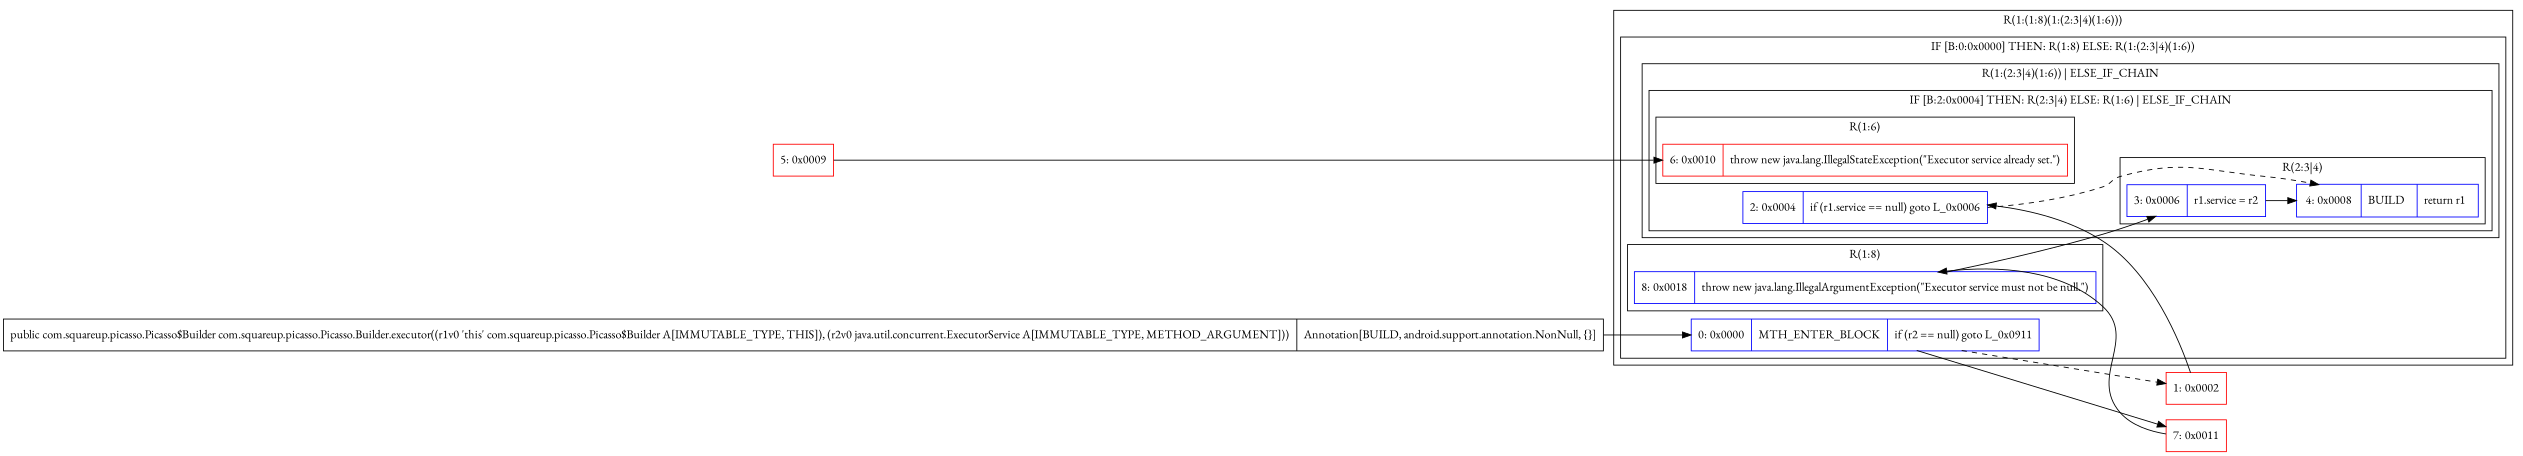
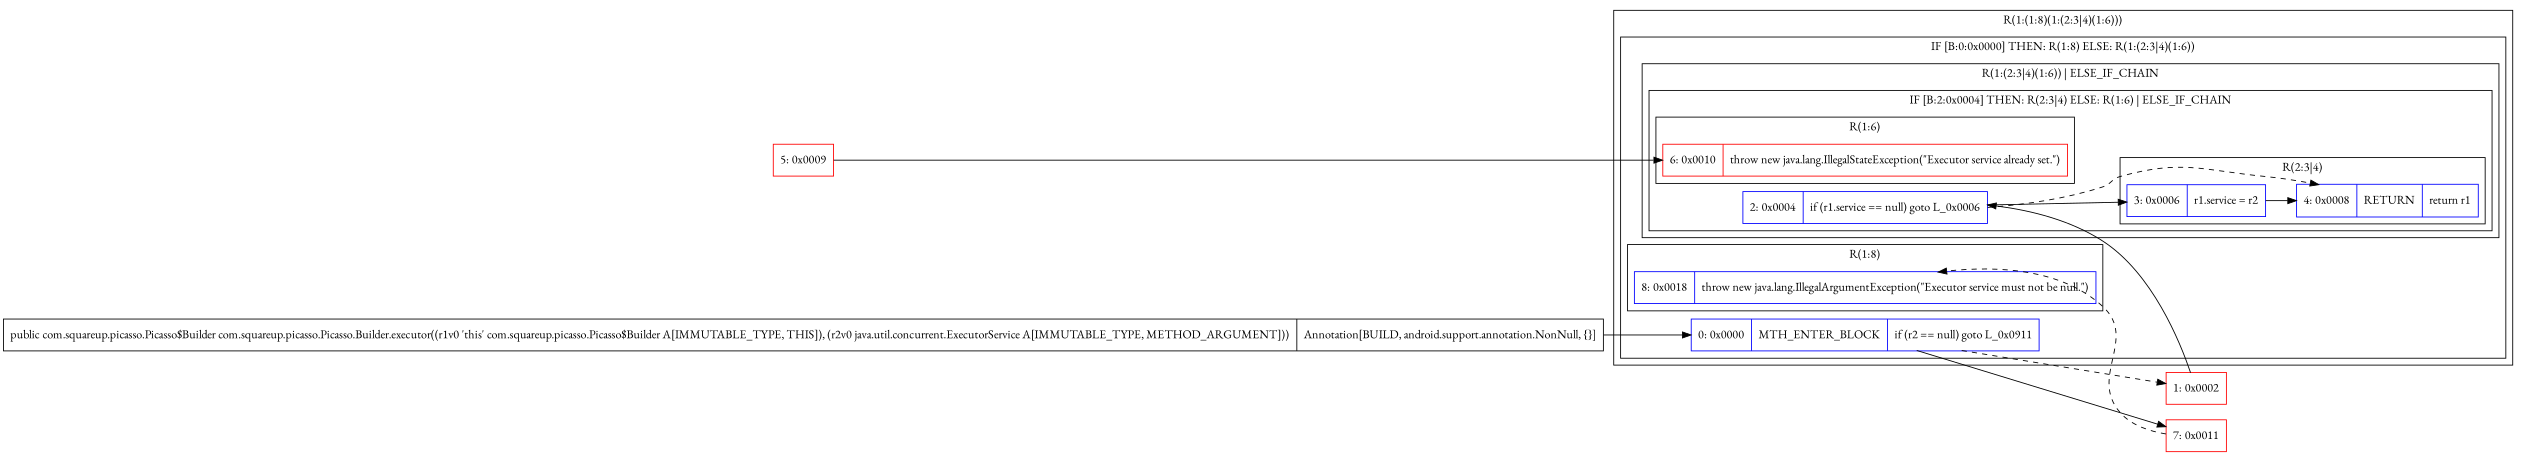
(2387, 200) -> (2390, 200)
(2043, 250) -> (2059, 203)
(2108, 313) -> (2108, 313)
